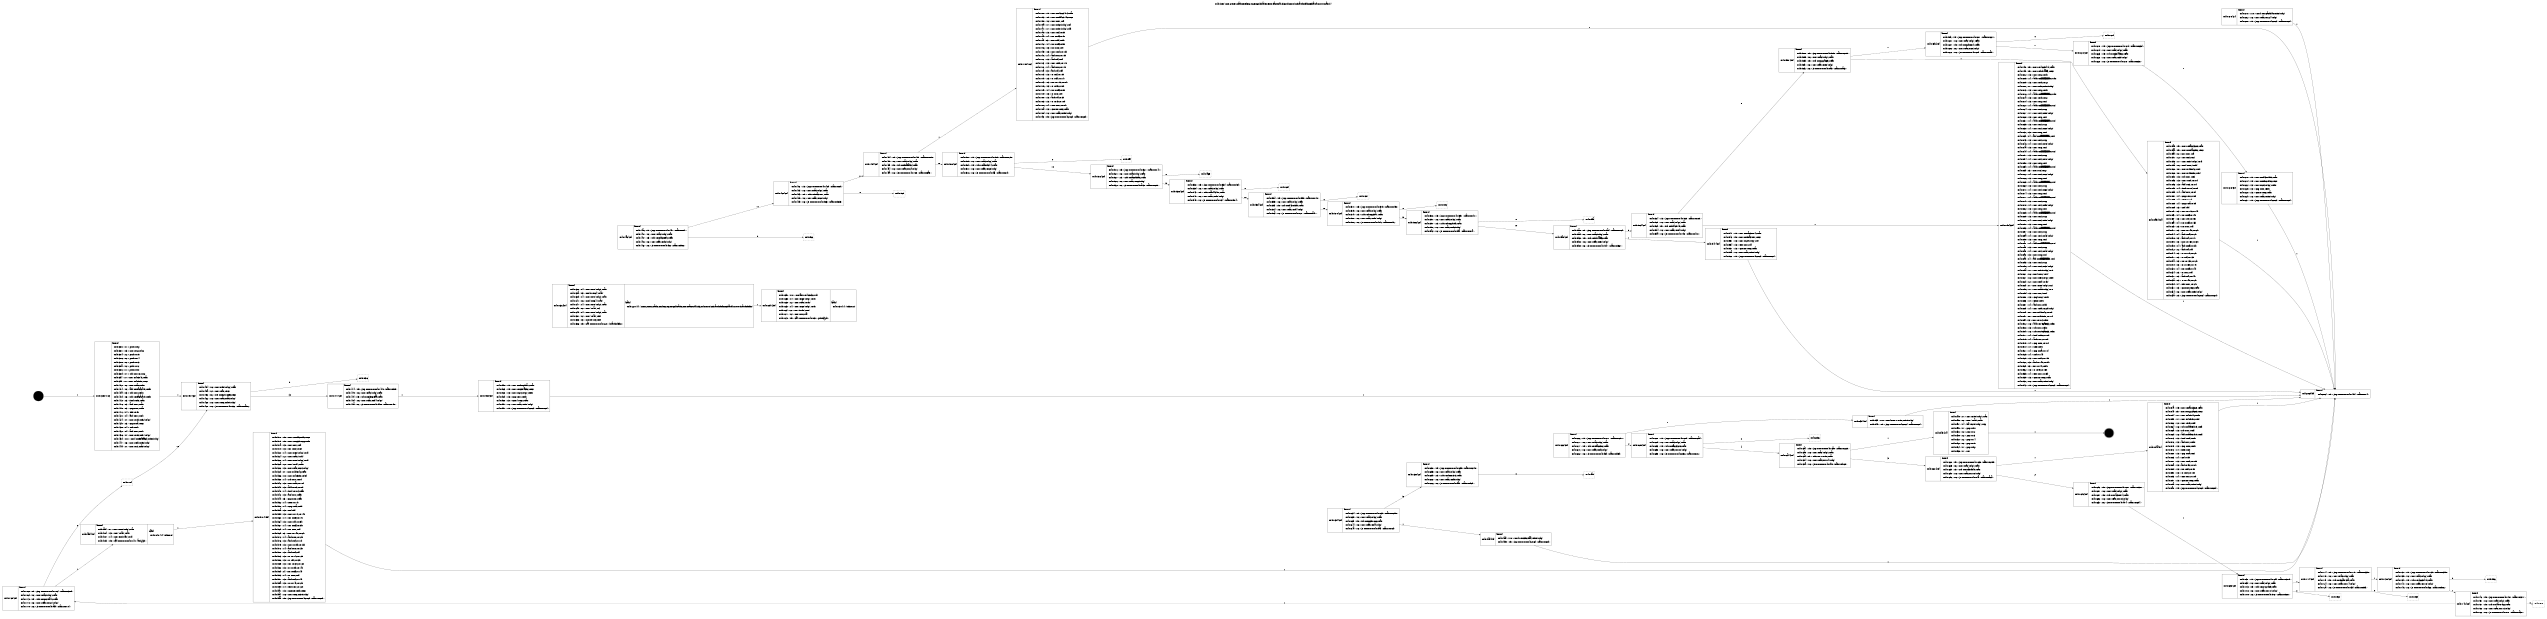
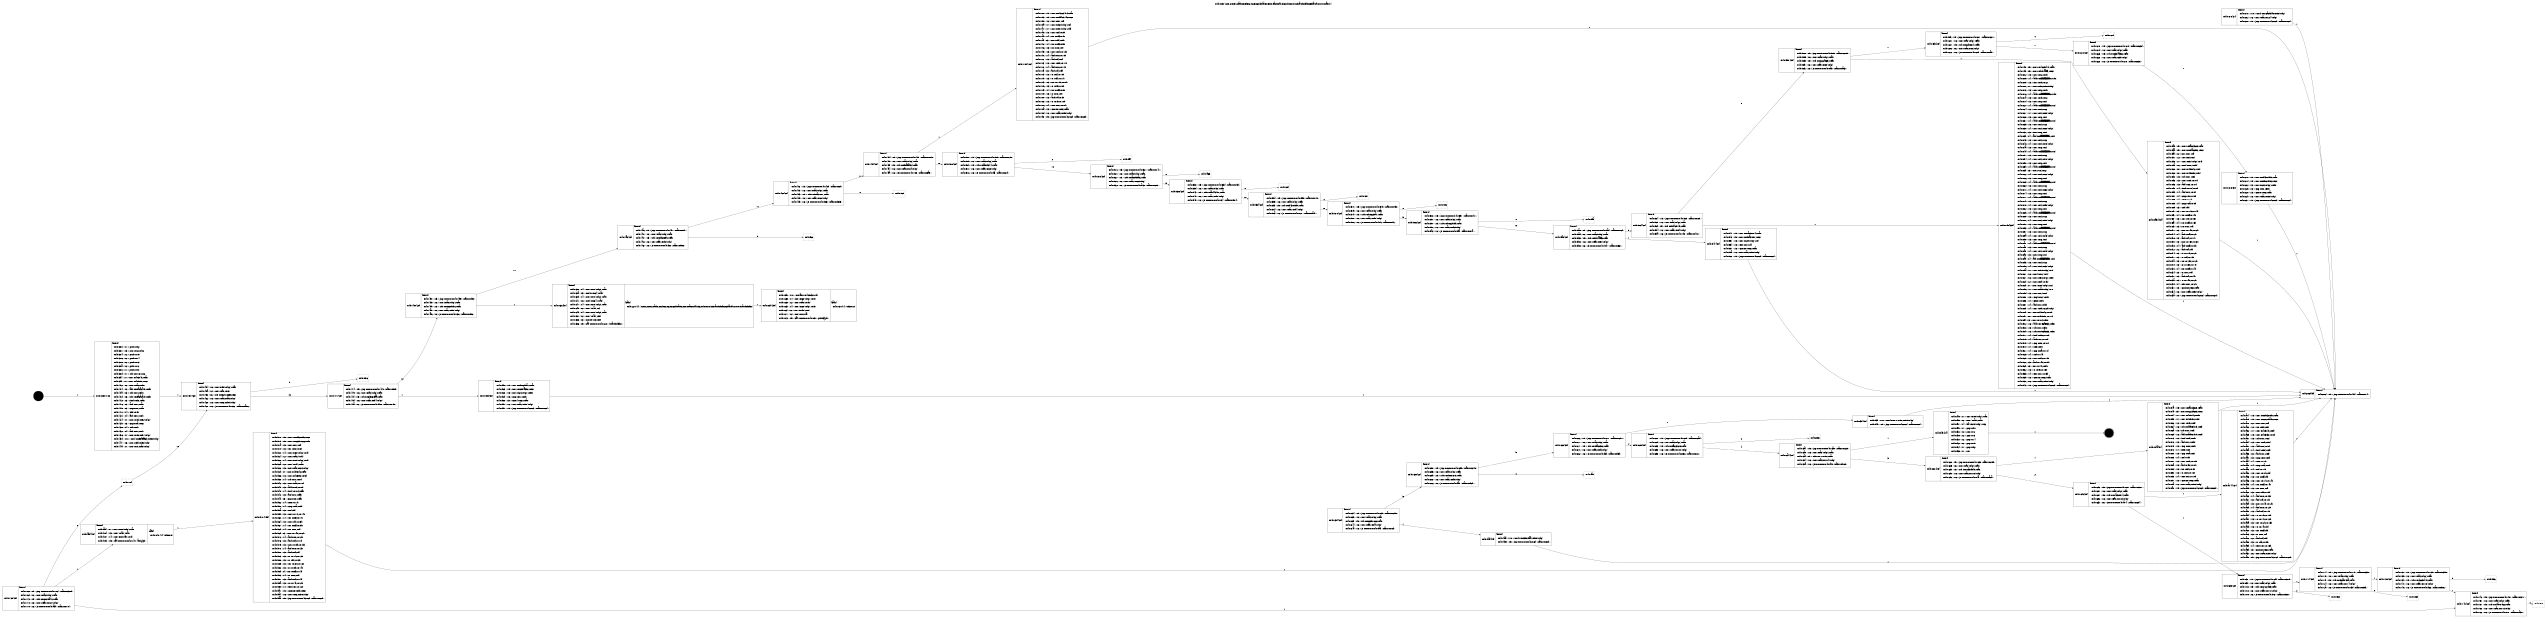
none -> (441, 306)
none -> (1515, 460)
none -> (2257, 486)
(1265, 604) -> (1264, 610)
